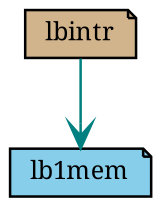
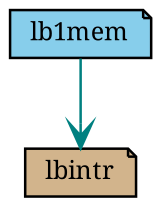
(81, 91) -> (81, 91)
